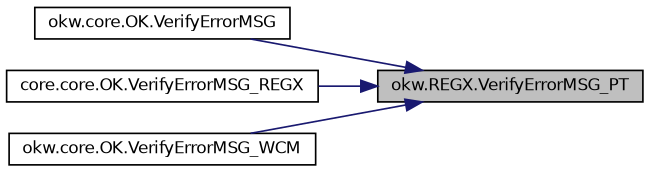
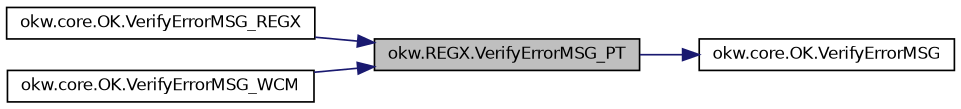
(328, 53) -> (661, 55)
(162, 86) -> (161, 23)
